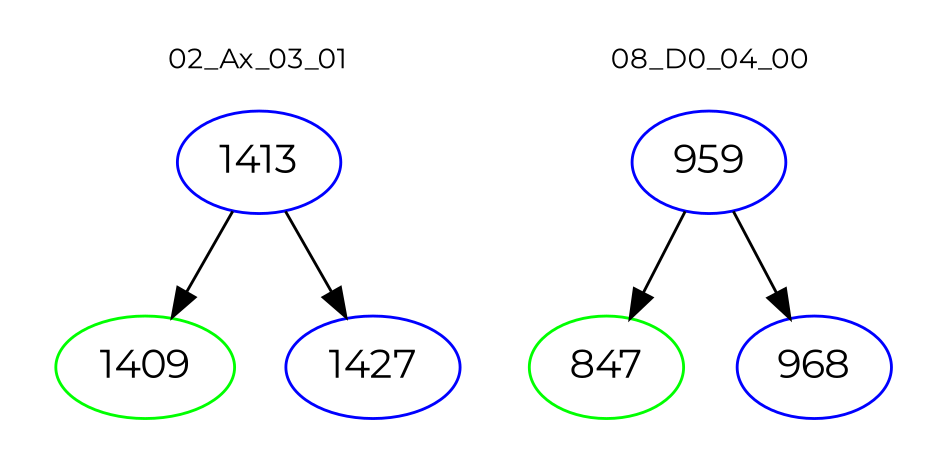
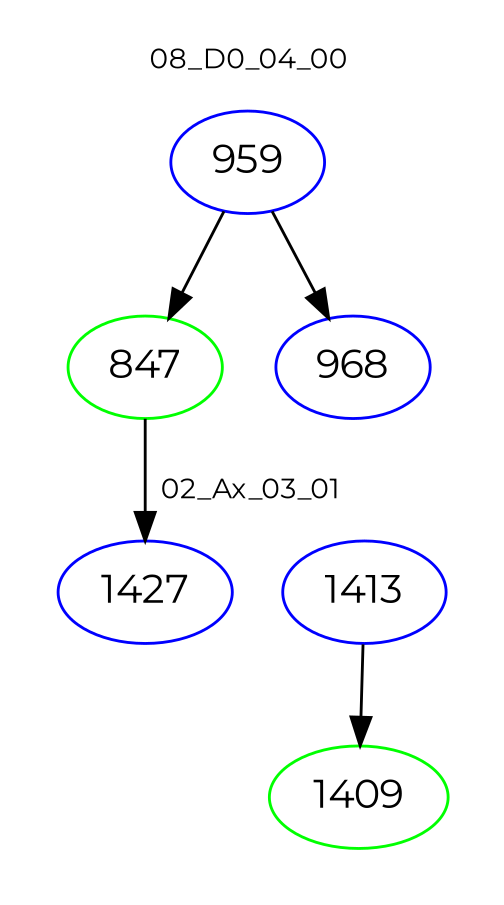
(308, 251) -> (145, 481)
